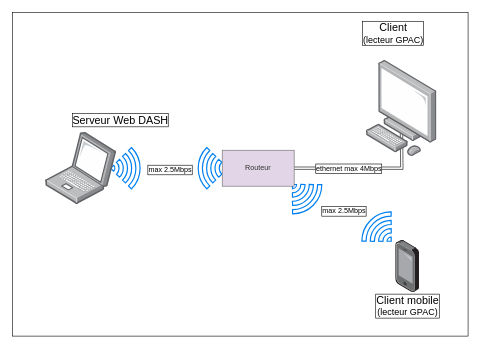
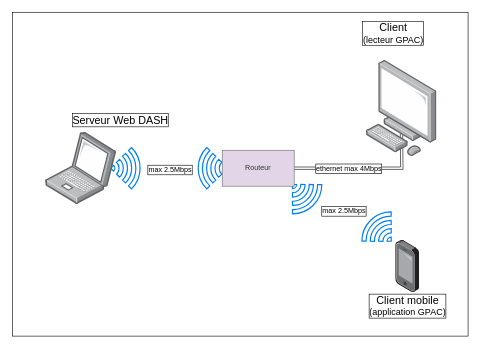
(408, 306) -> (408, 306)
